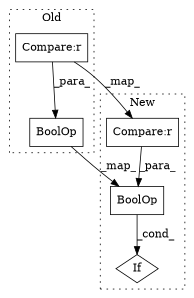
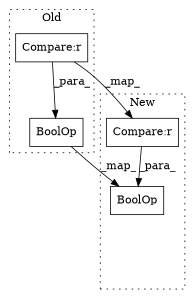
(137, 269) -> none
